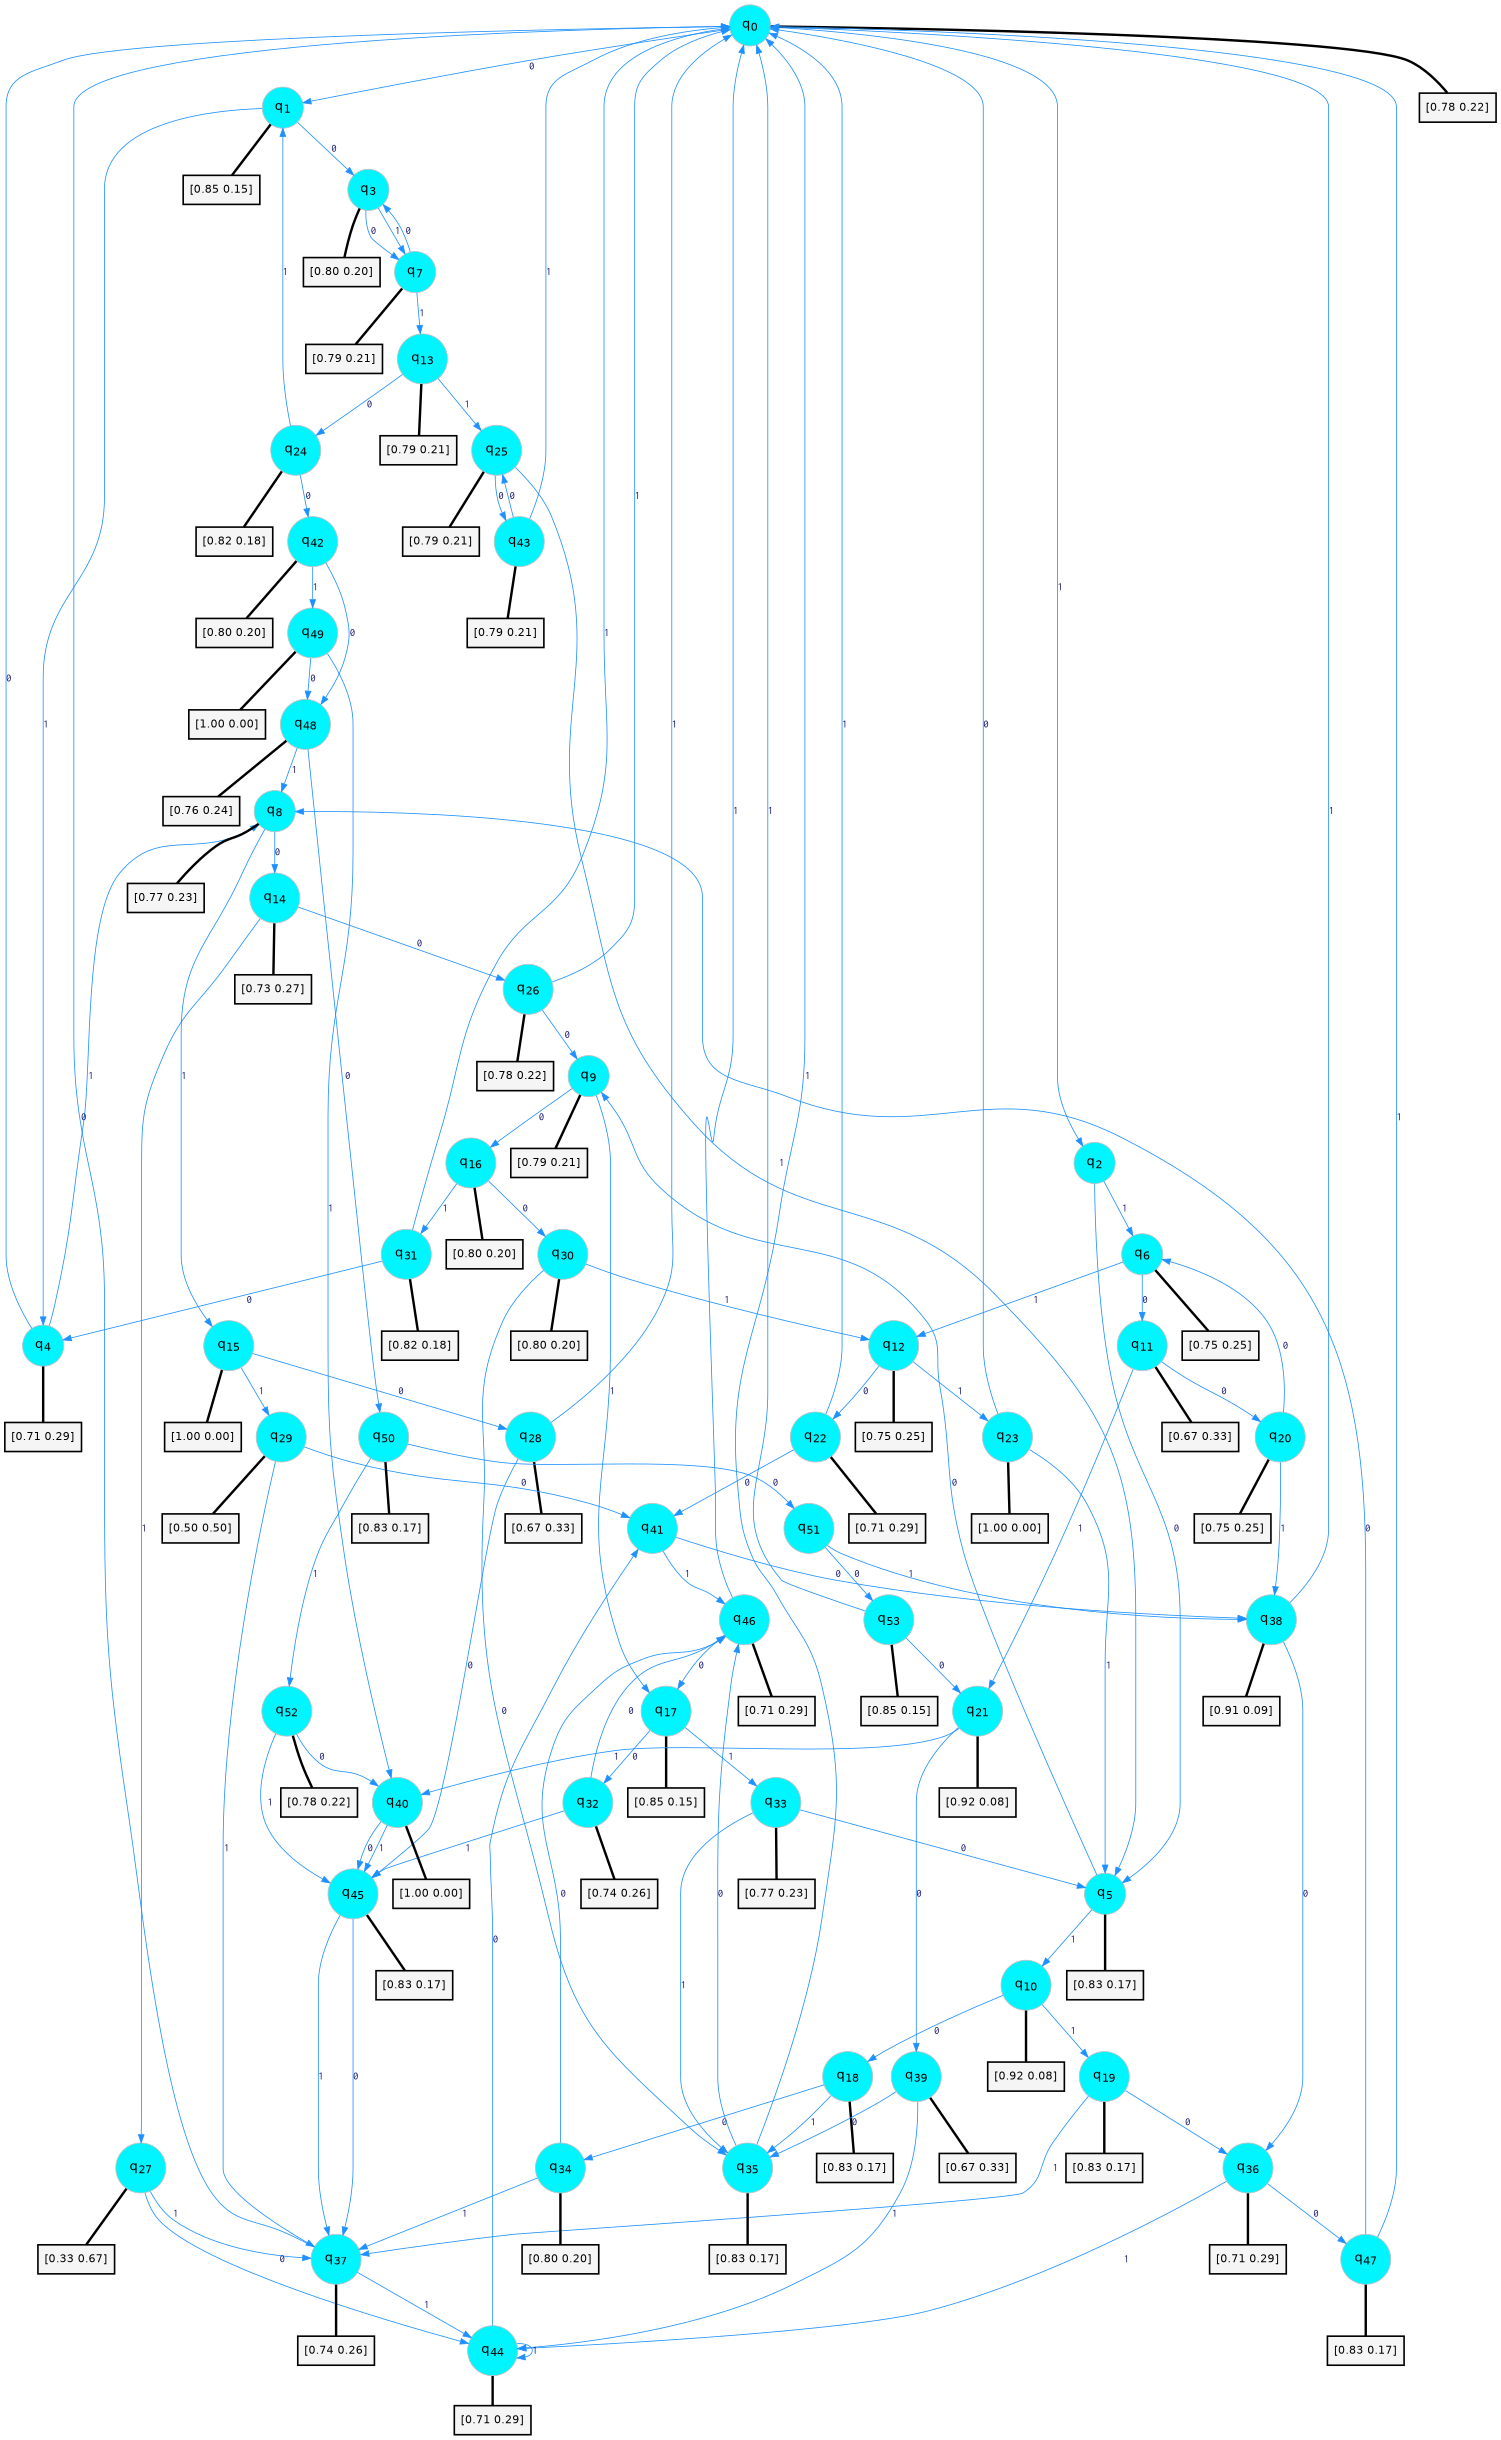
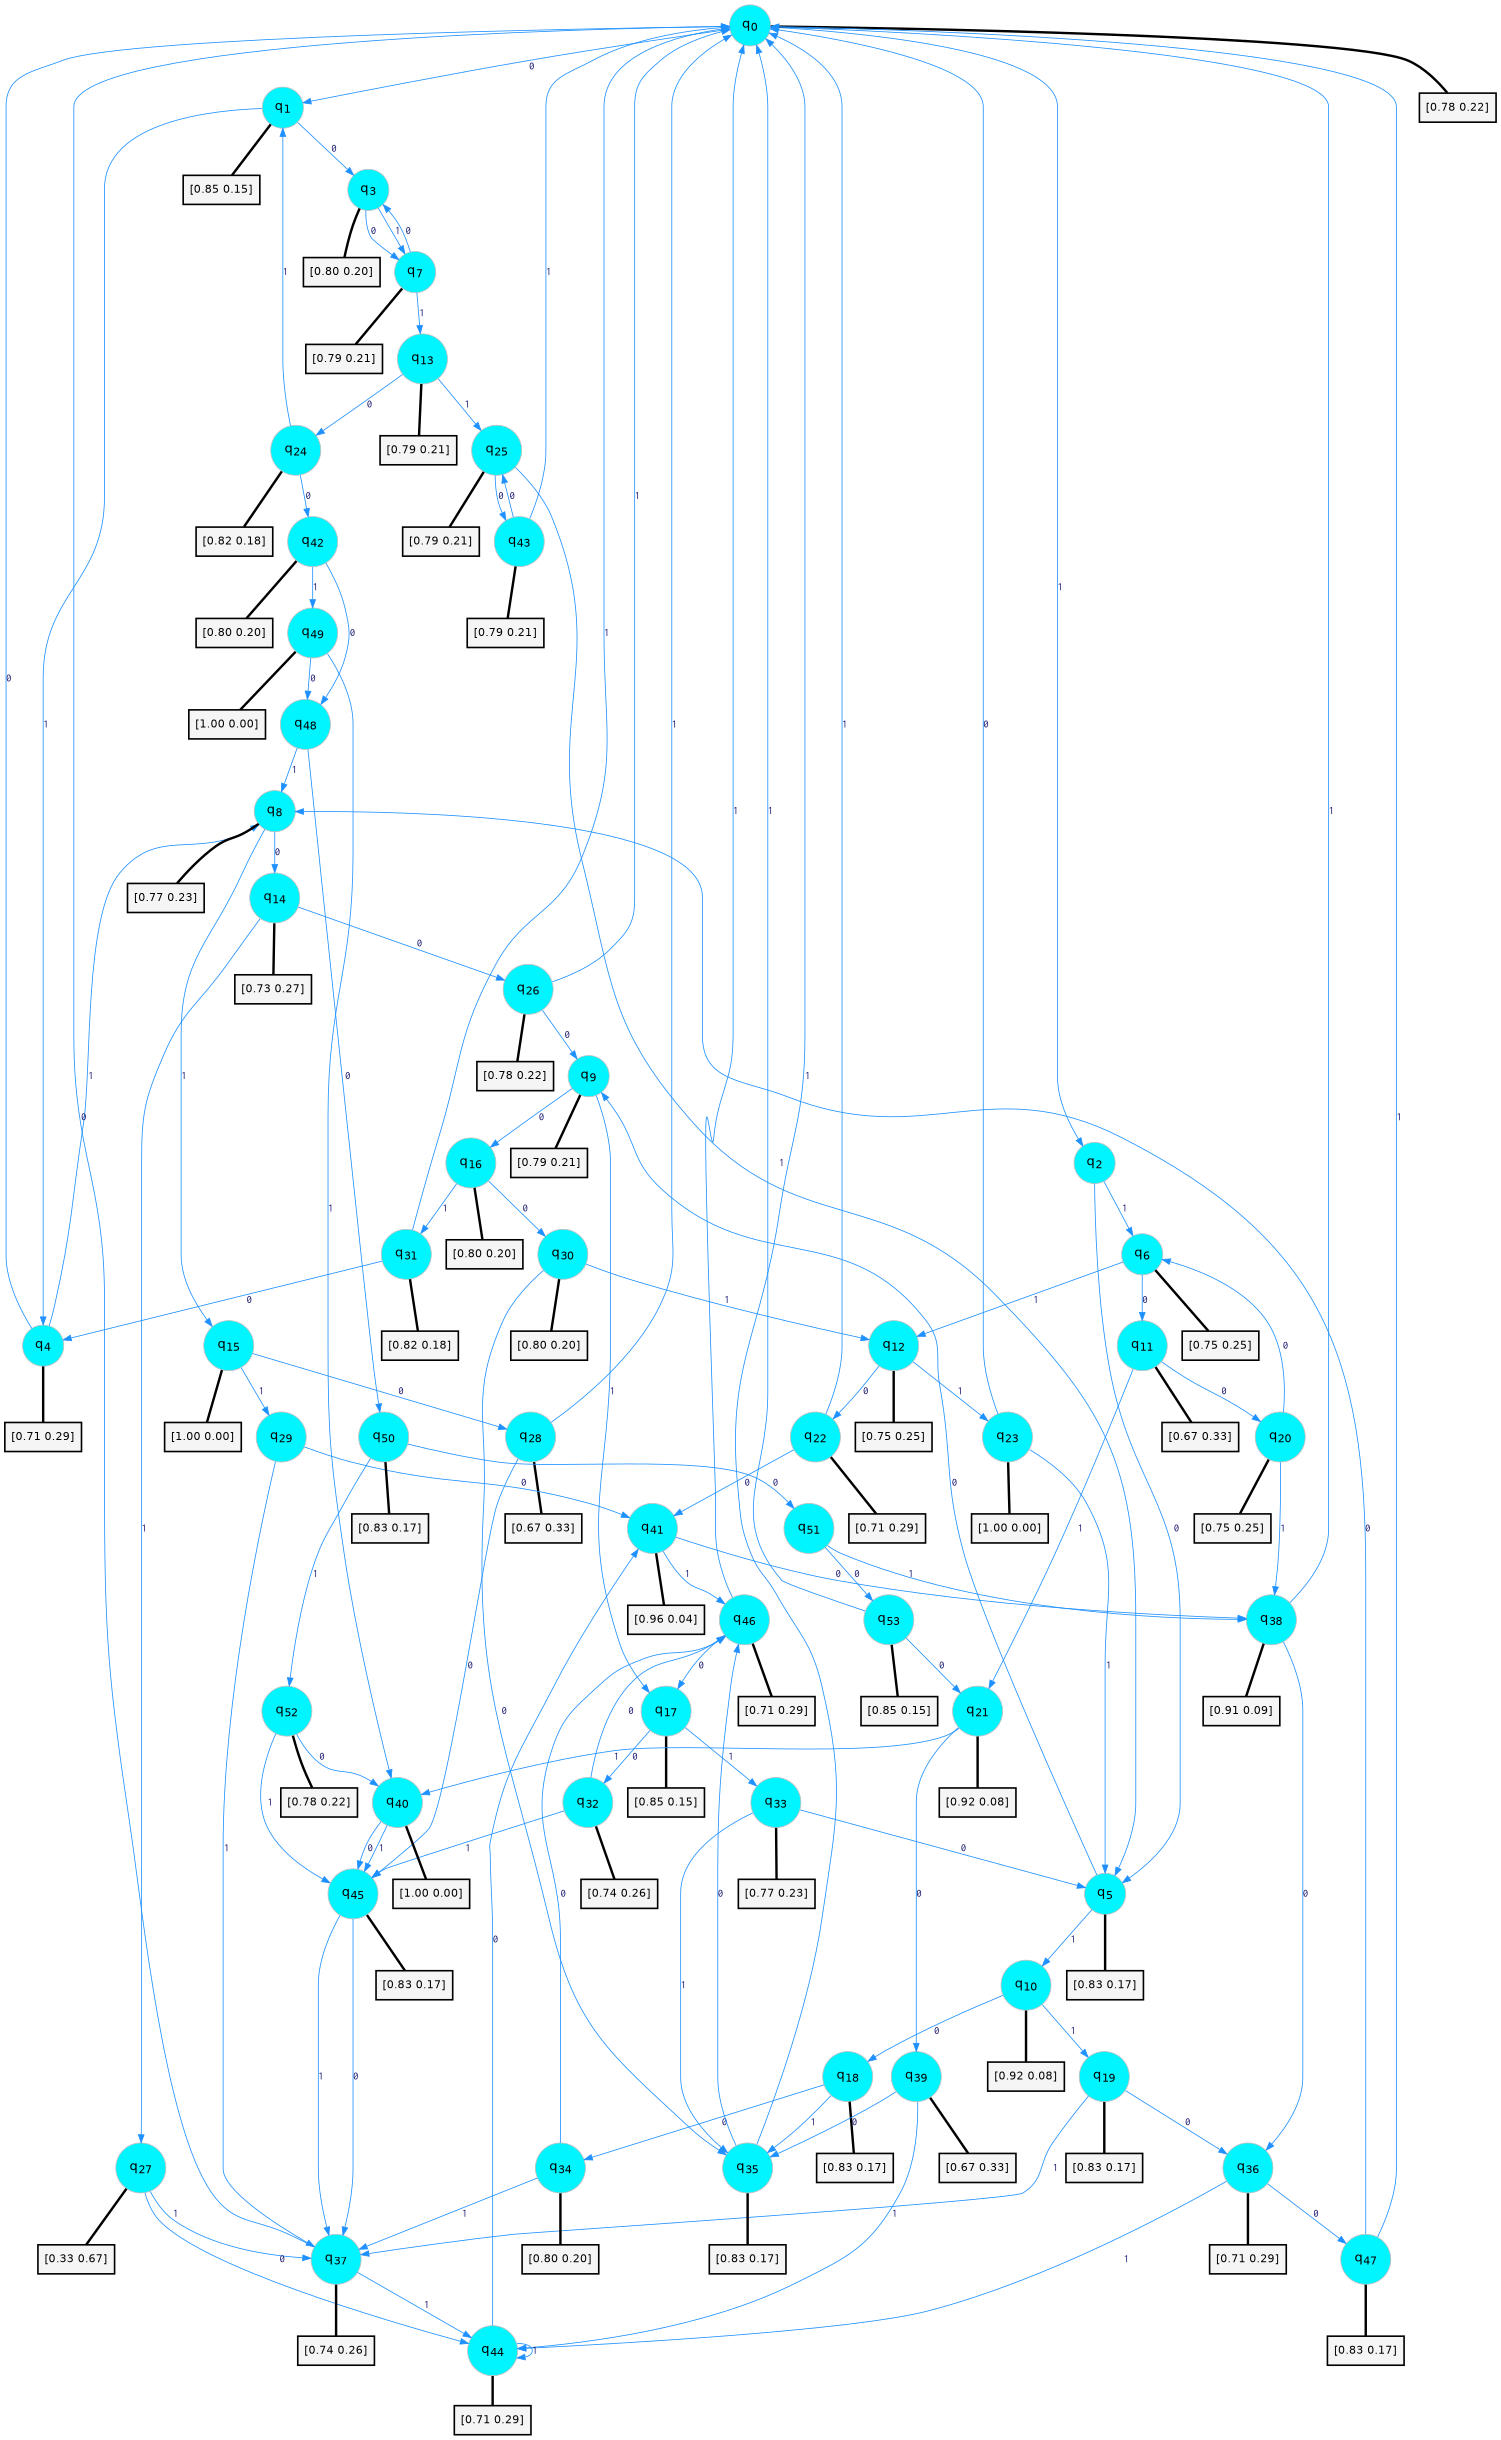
(201, 811) -> none
(201, 1528) -> none
none -> (666, 1620)
